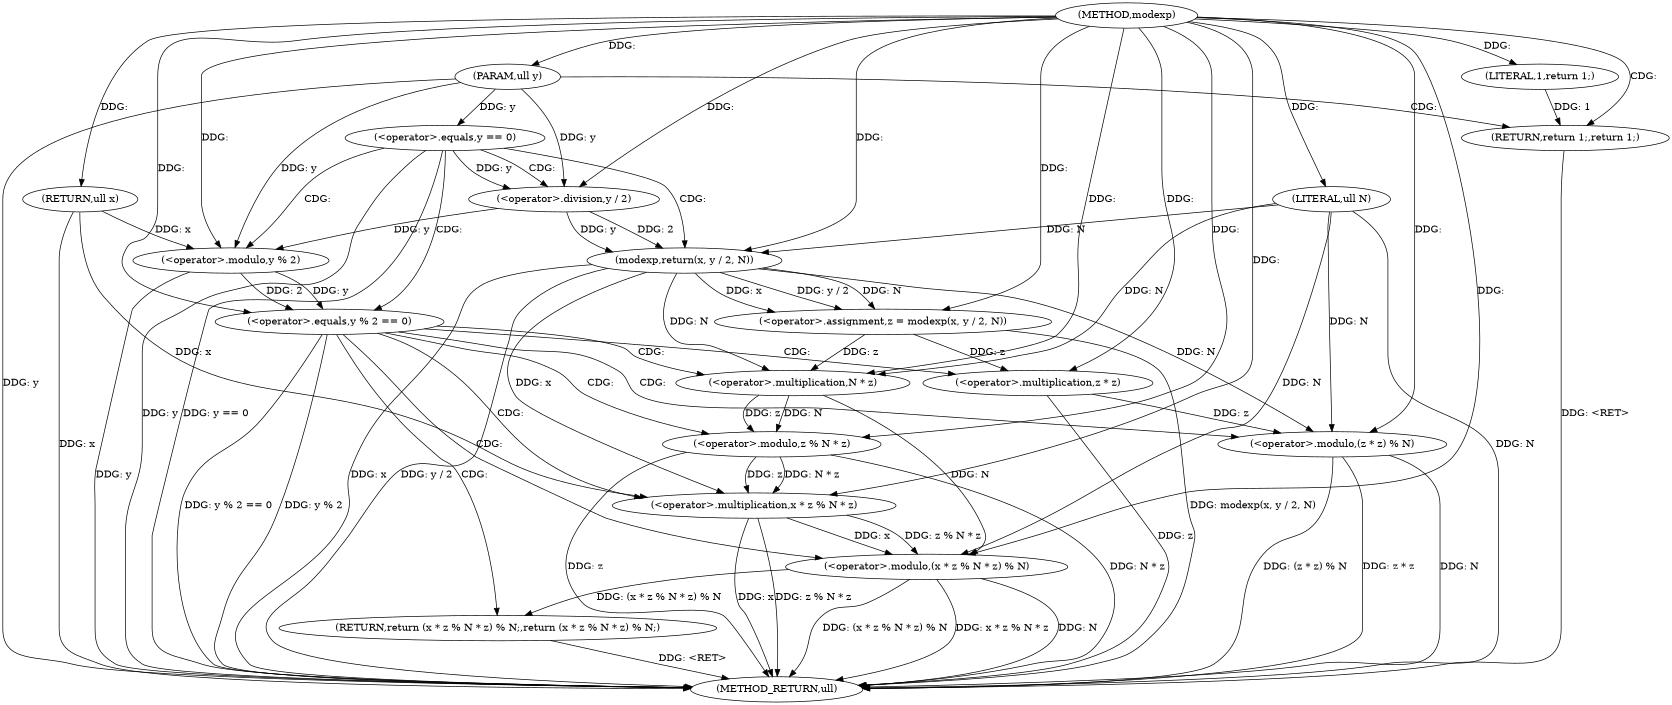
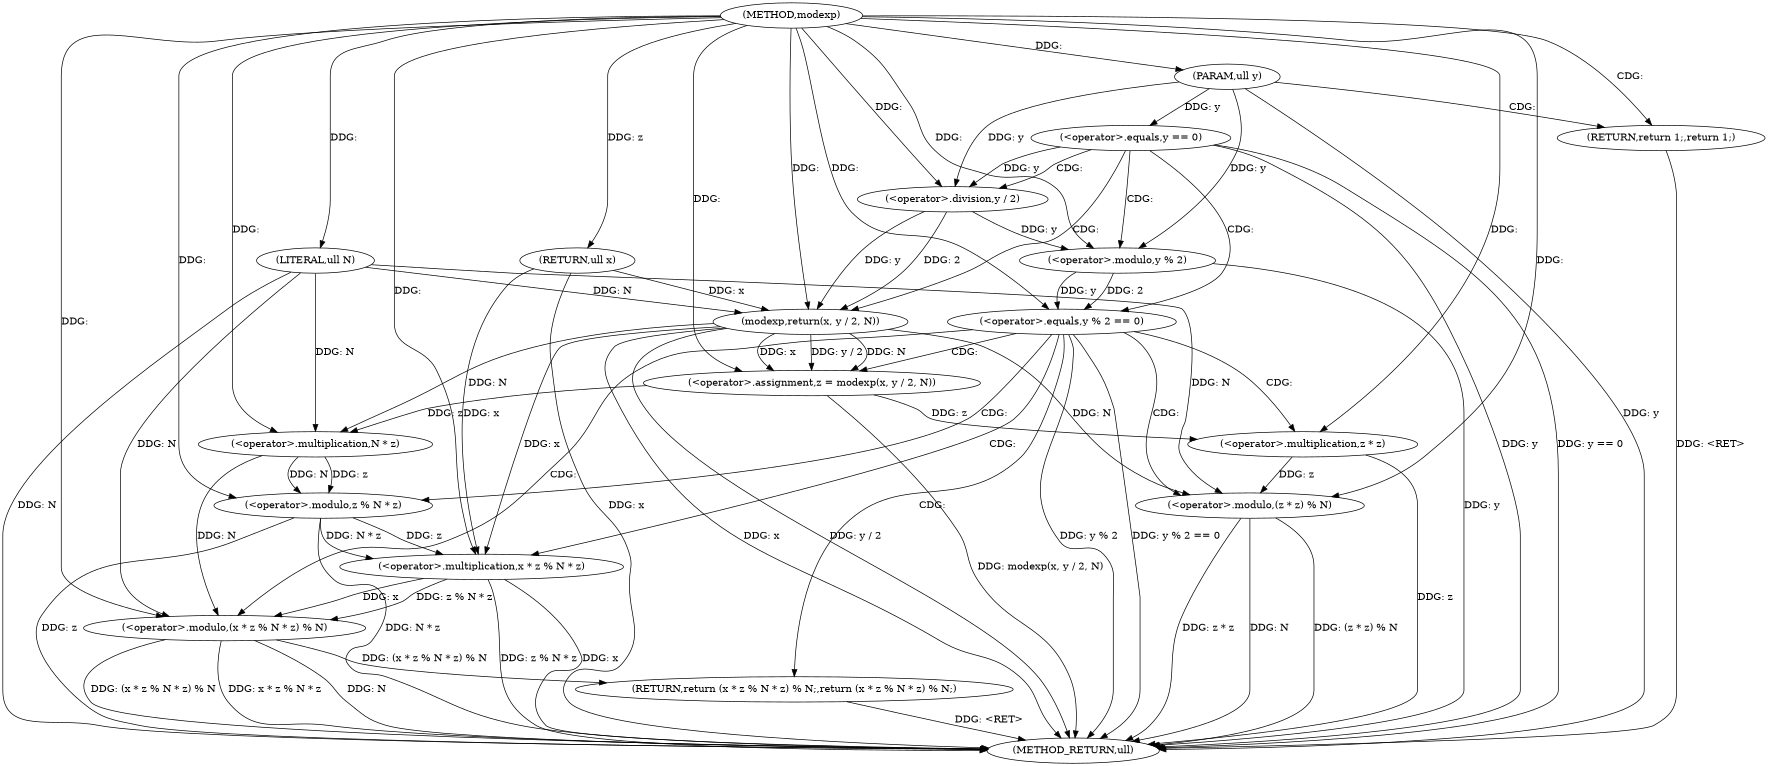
(1540, 77) -> none
(116, 107) -> (626, 138)
(144, 231) -> (688, 290)
(628, 351) -> (941, 351)
